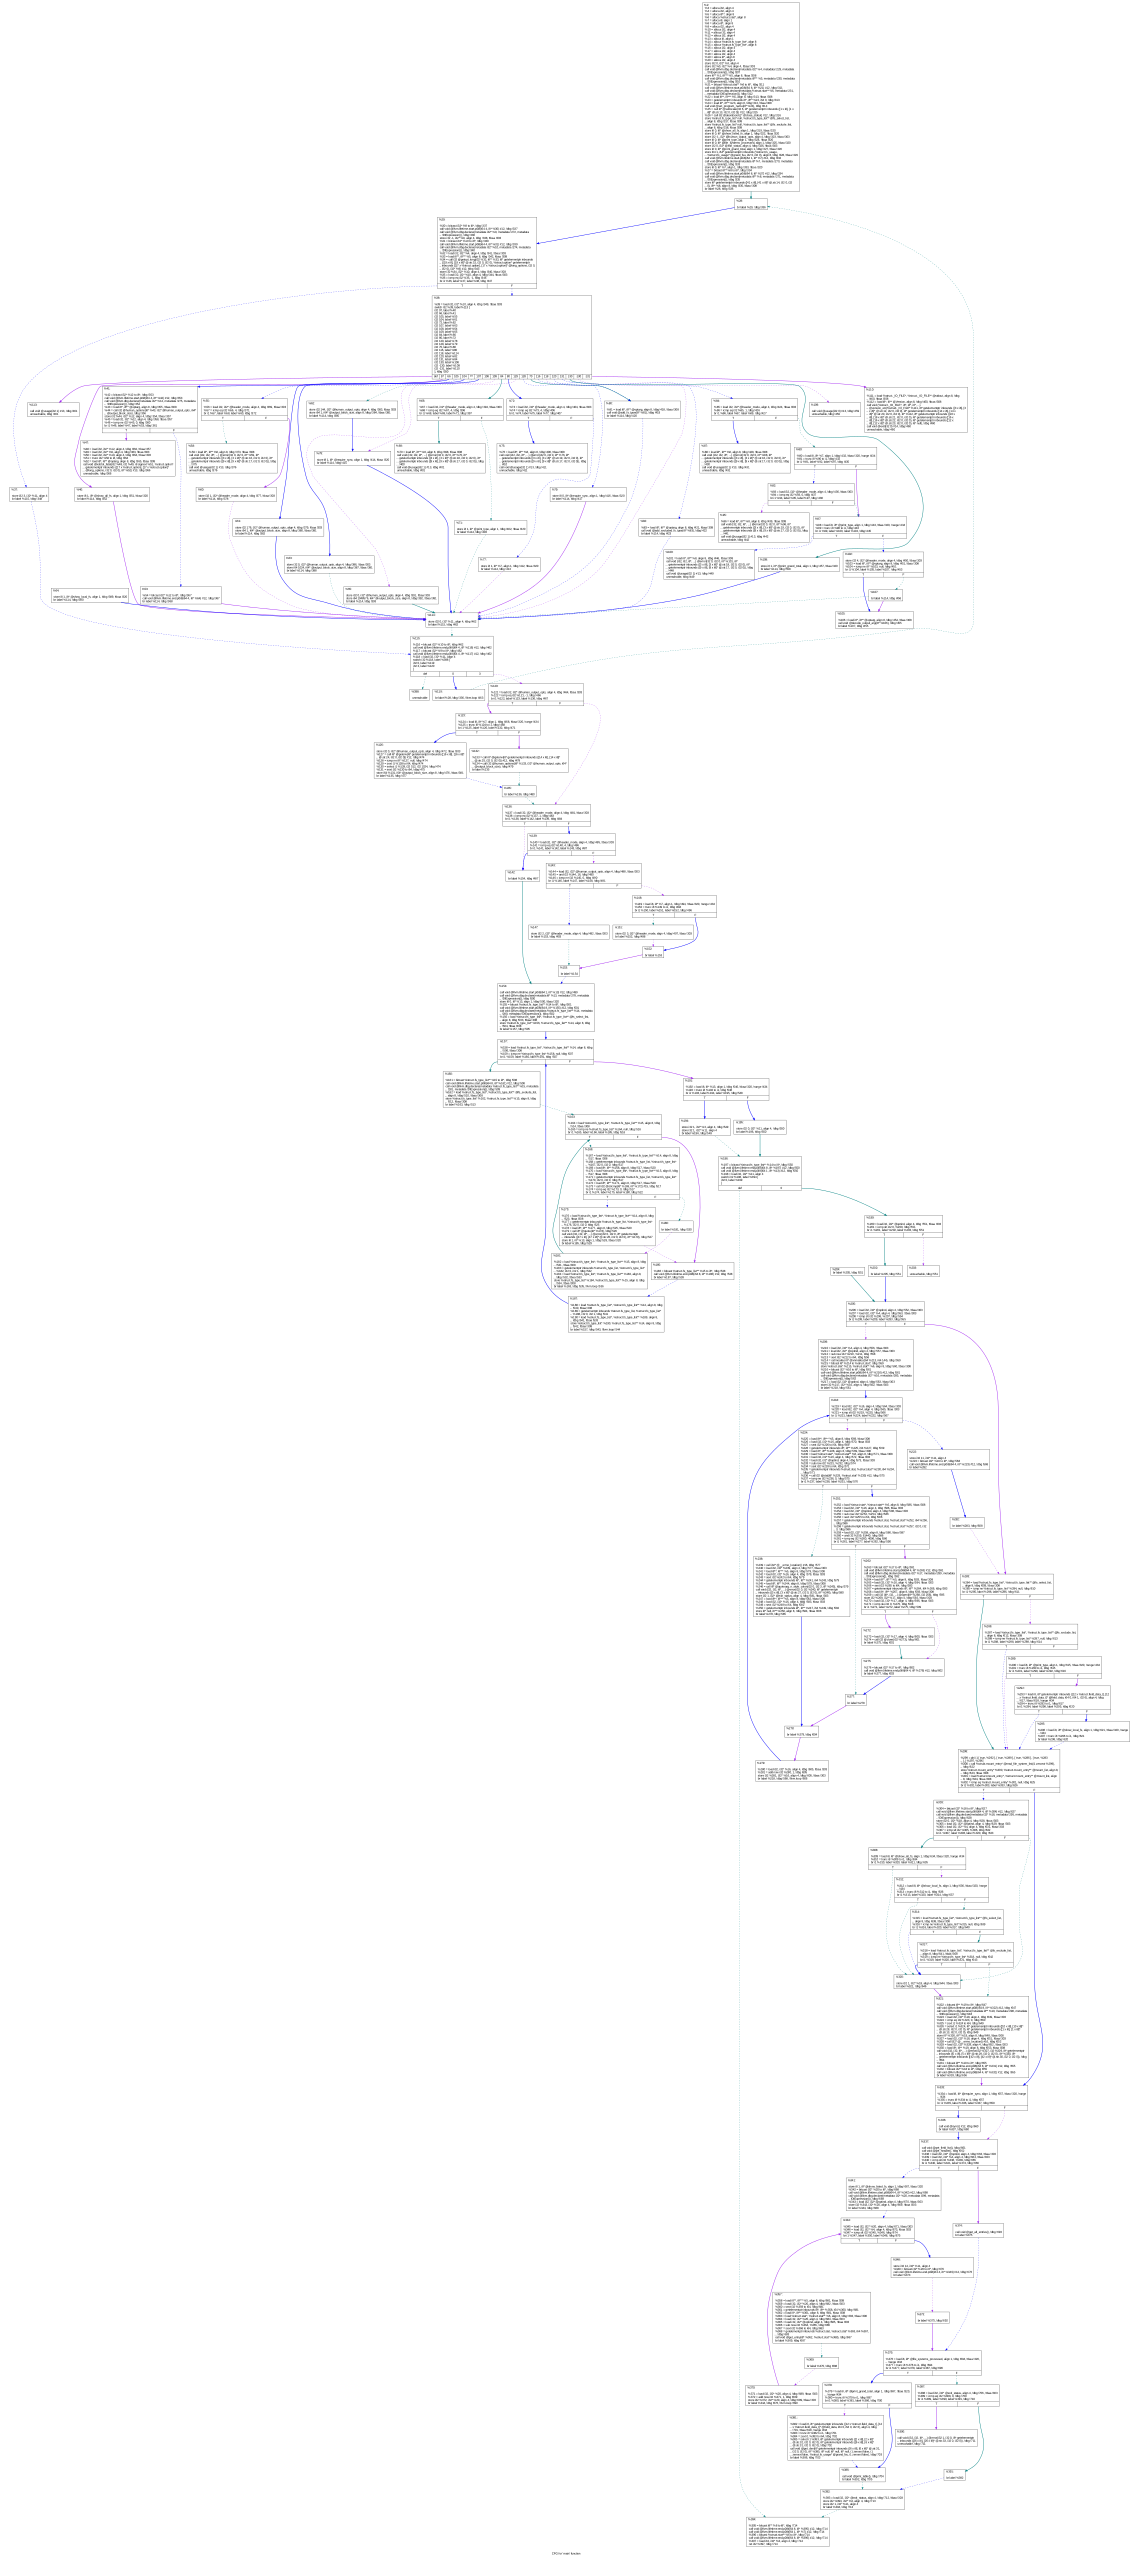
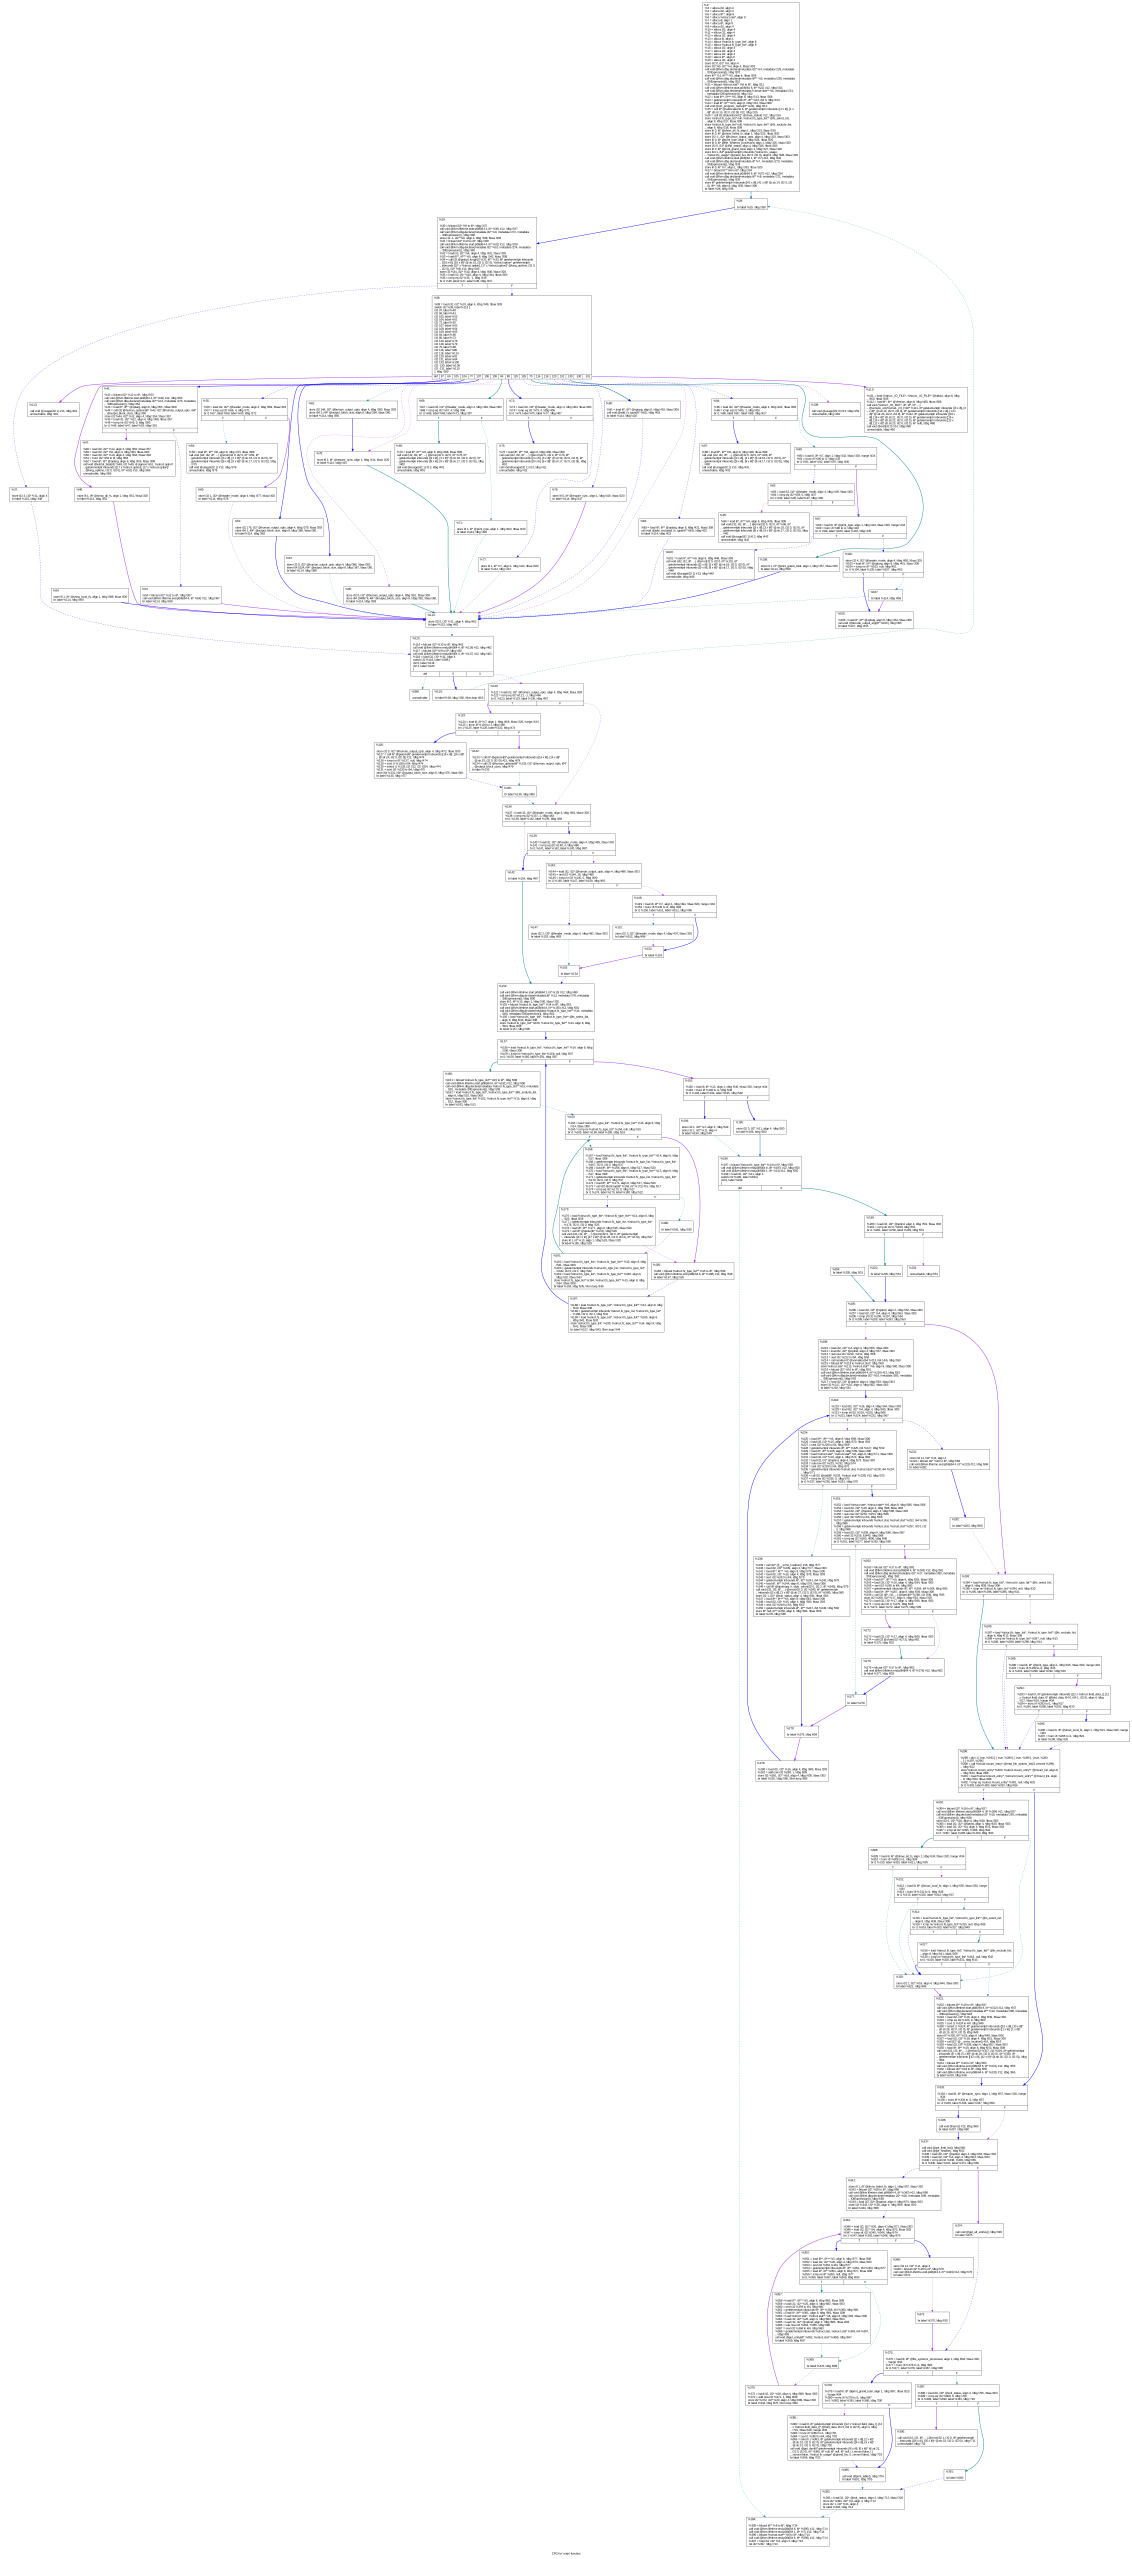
(444, 518) -> (444, 518)
none -> (1054, 1652)
(982, 2081) -> (982, 2081)
none -> (844, 2268)
